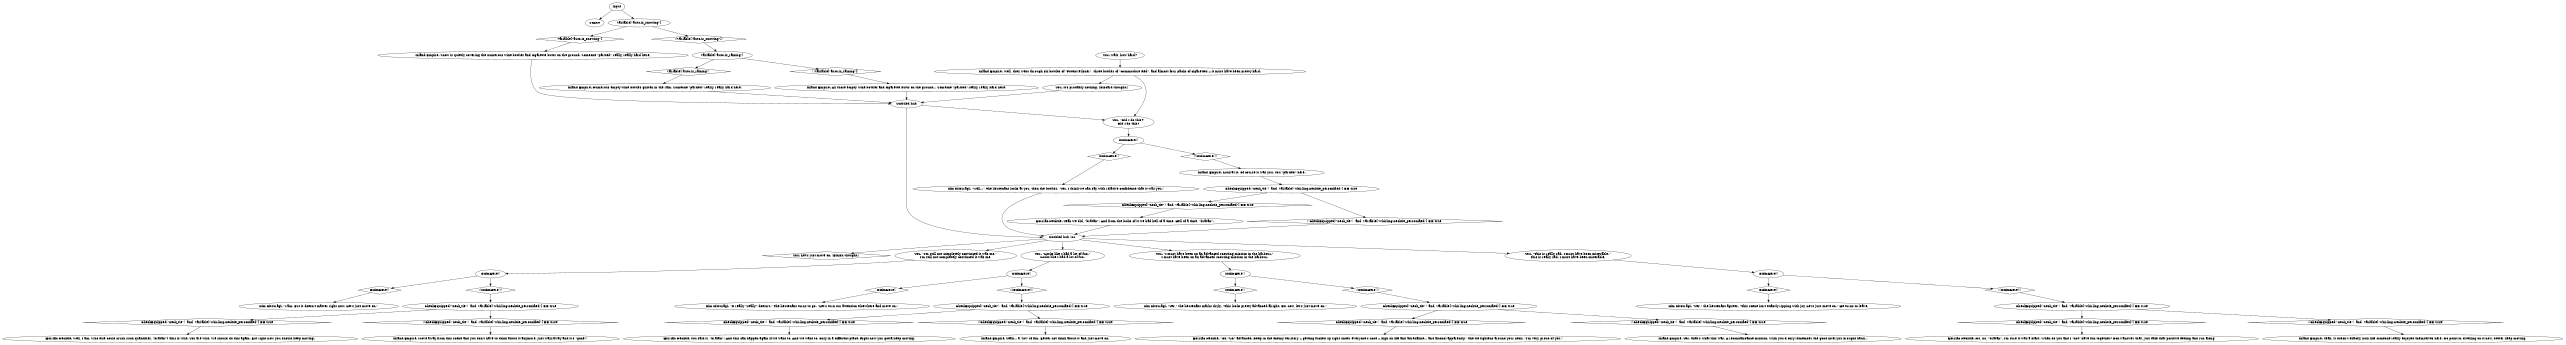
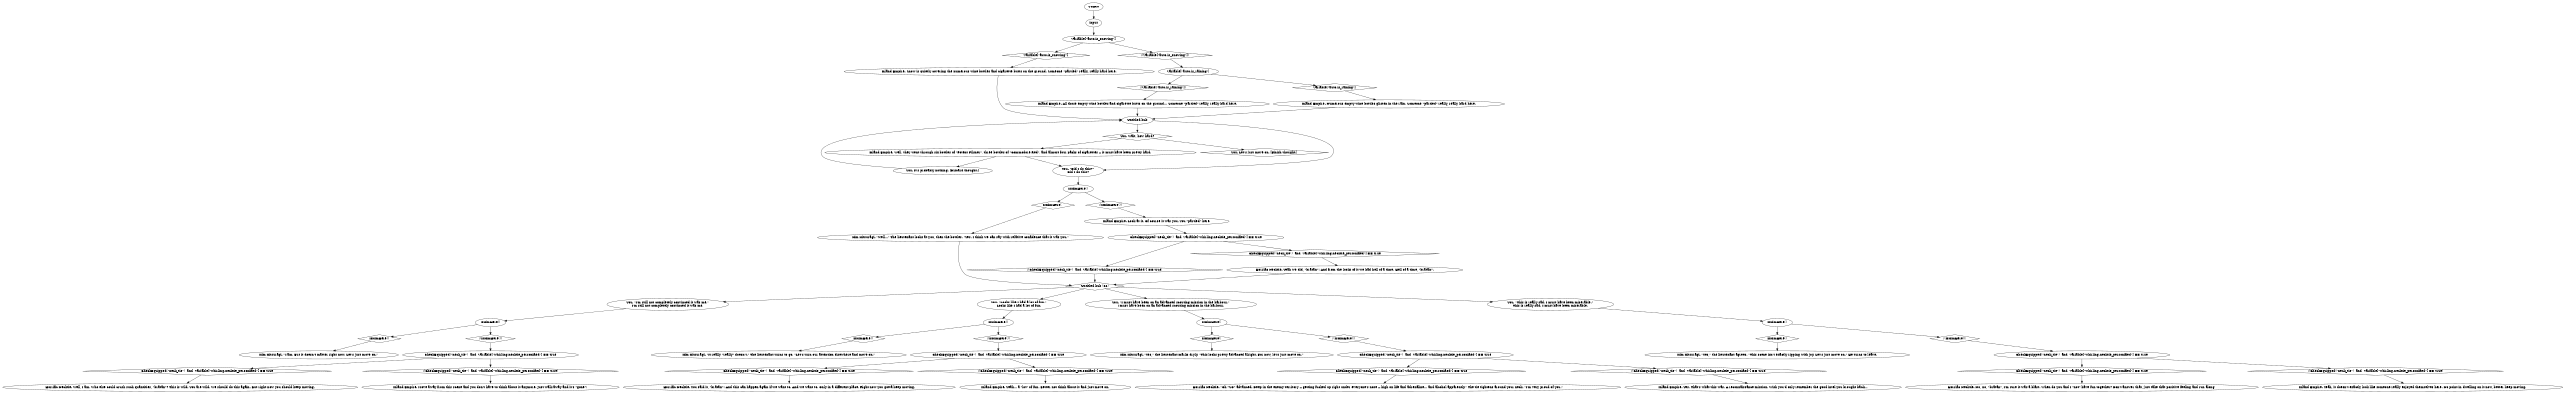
(607, 14) -> (1094, 14)
(1120, 55) -> (1137, 136)
(921, 222) -> (1137, 127)
(1063, 238) -> (1095, 286)
(948, 246) -> (1197, 144)
